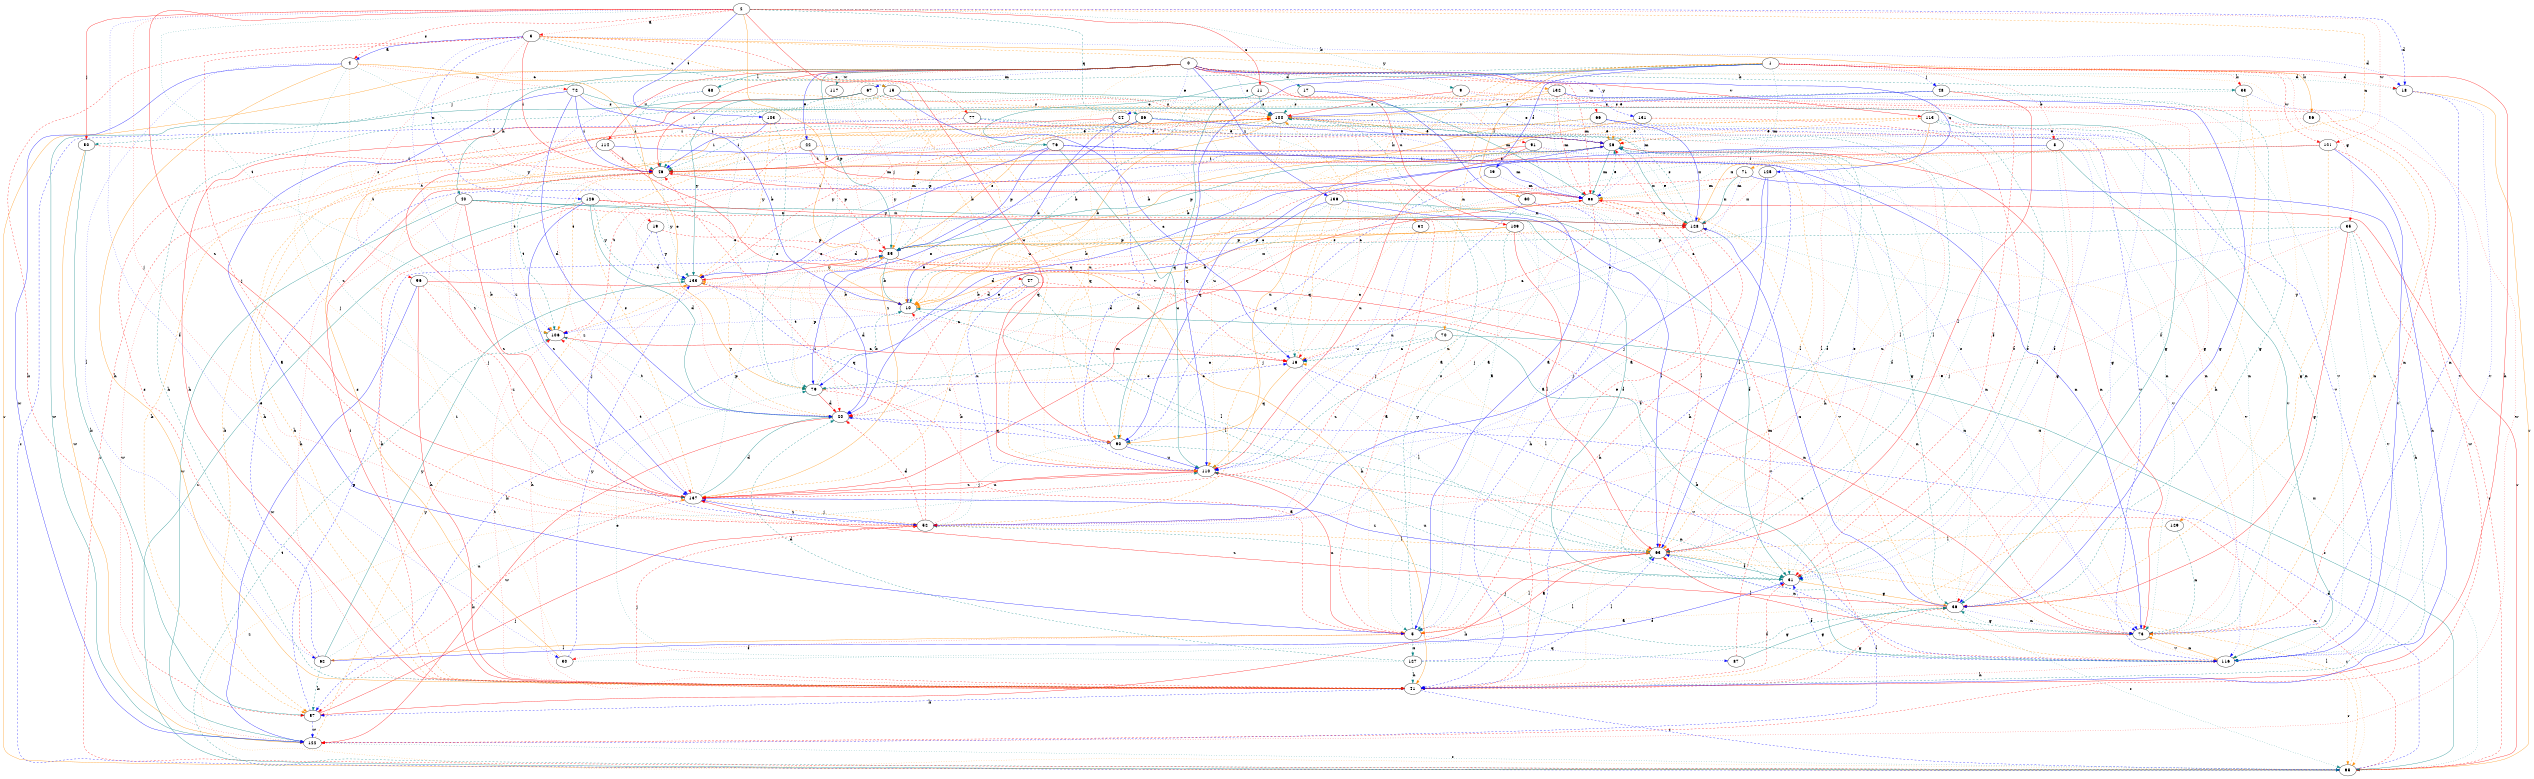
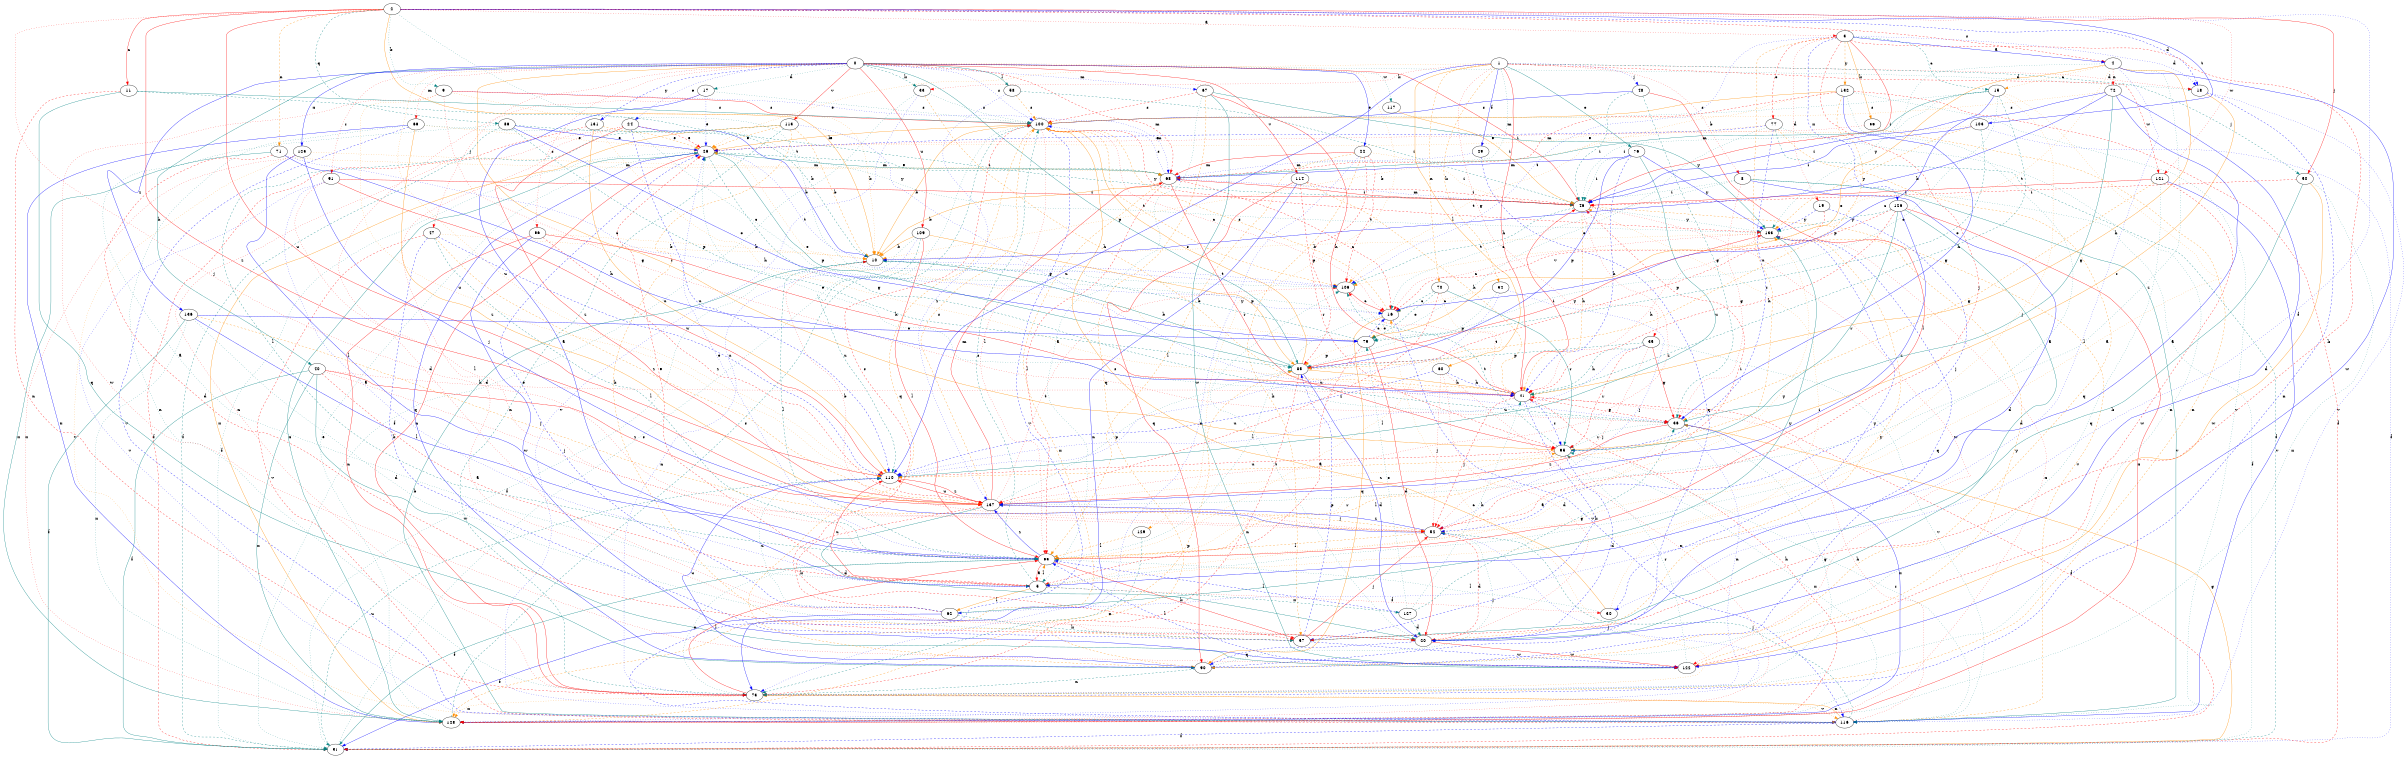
(1138, 158) -> (1488, 140)
(1736, 662) -> none
(2326, 672) -> (1854, 572)
none -> (1861, 711)
